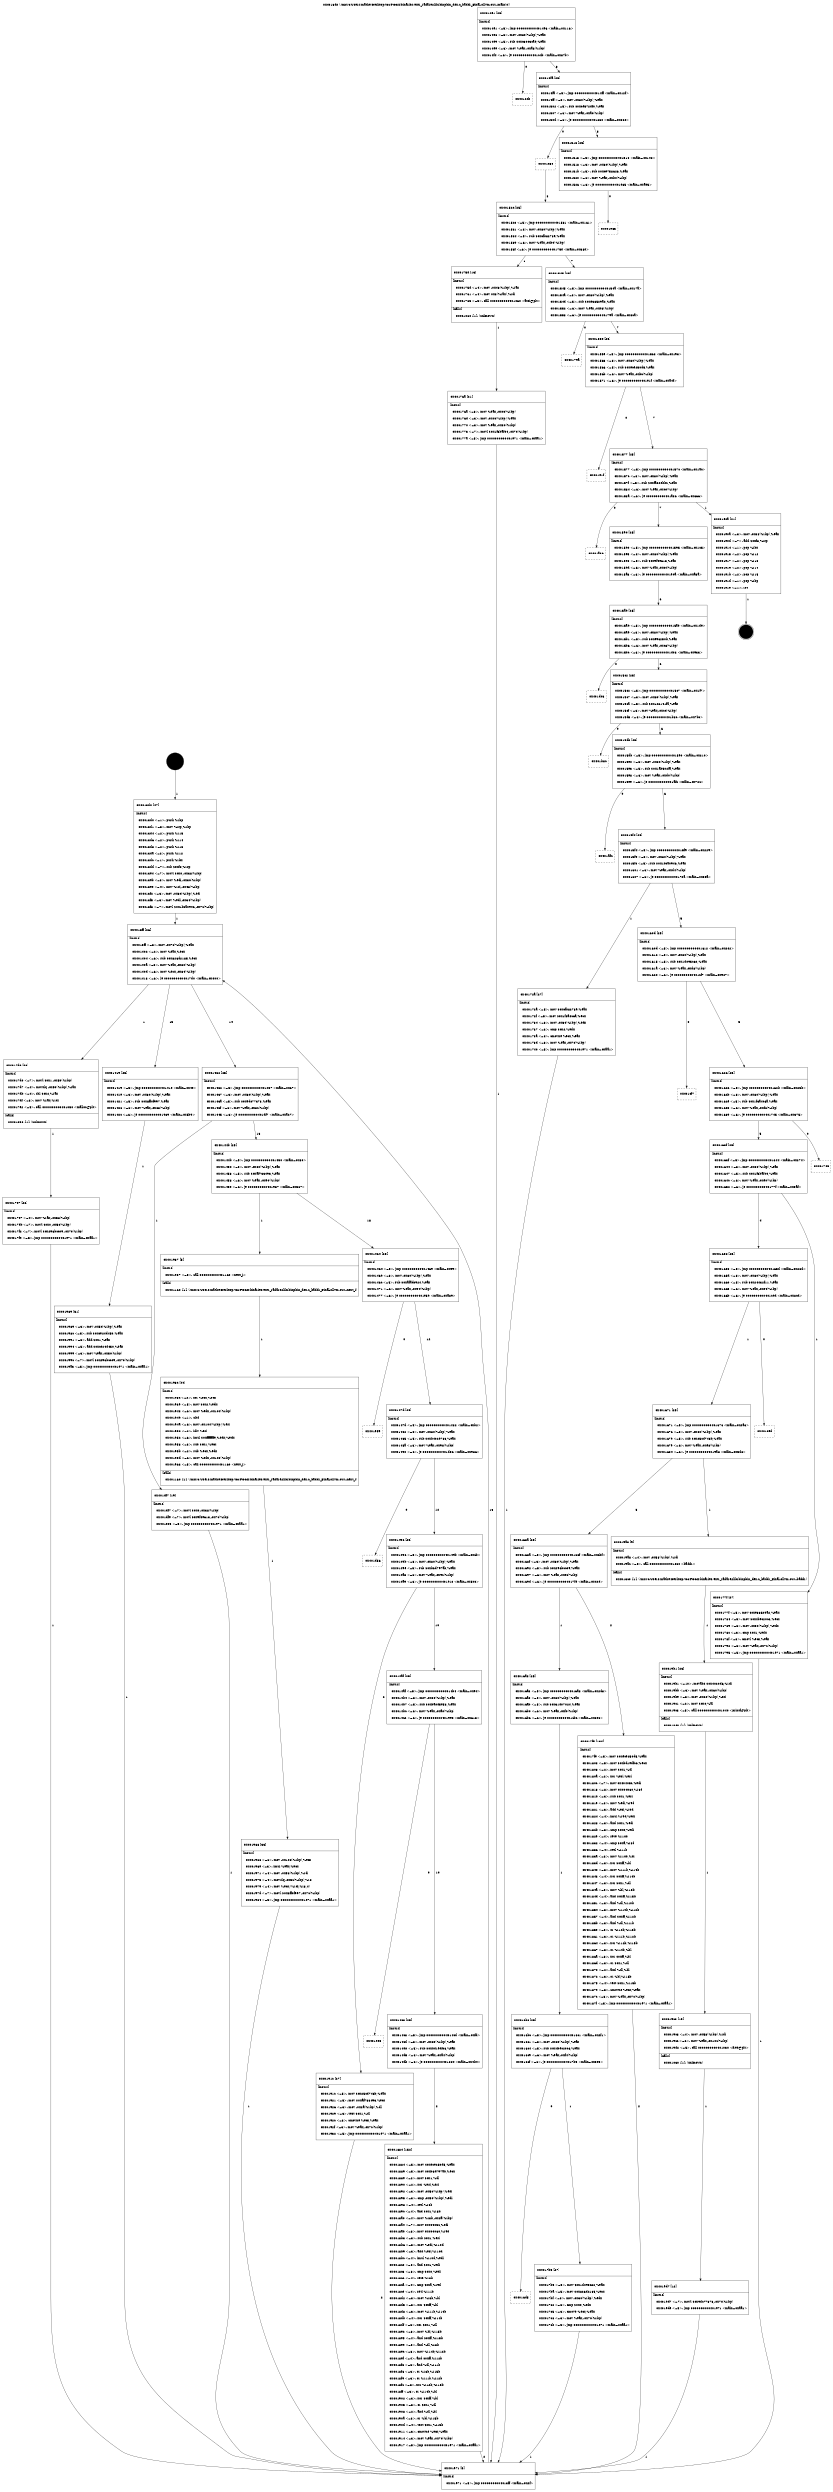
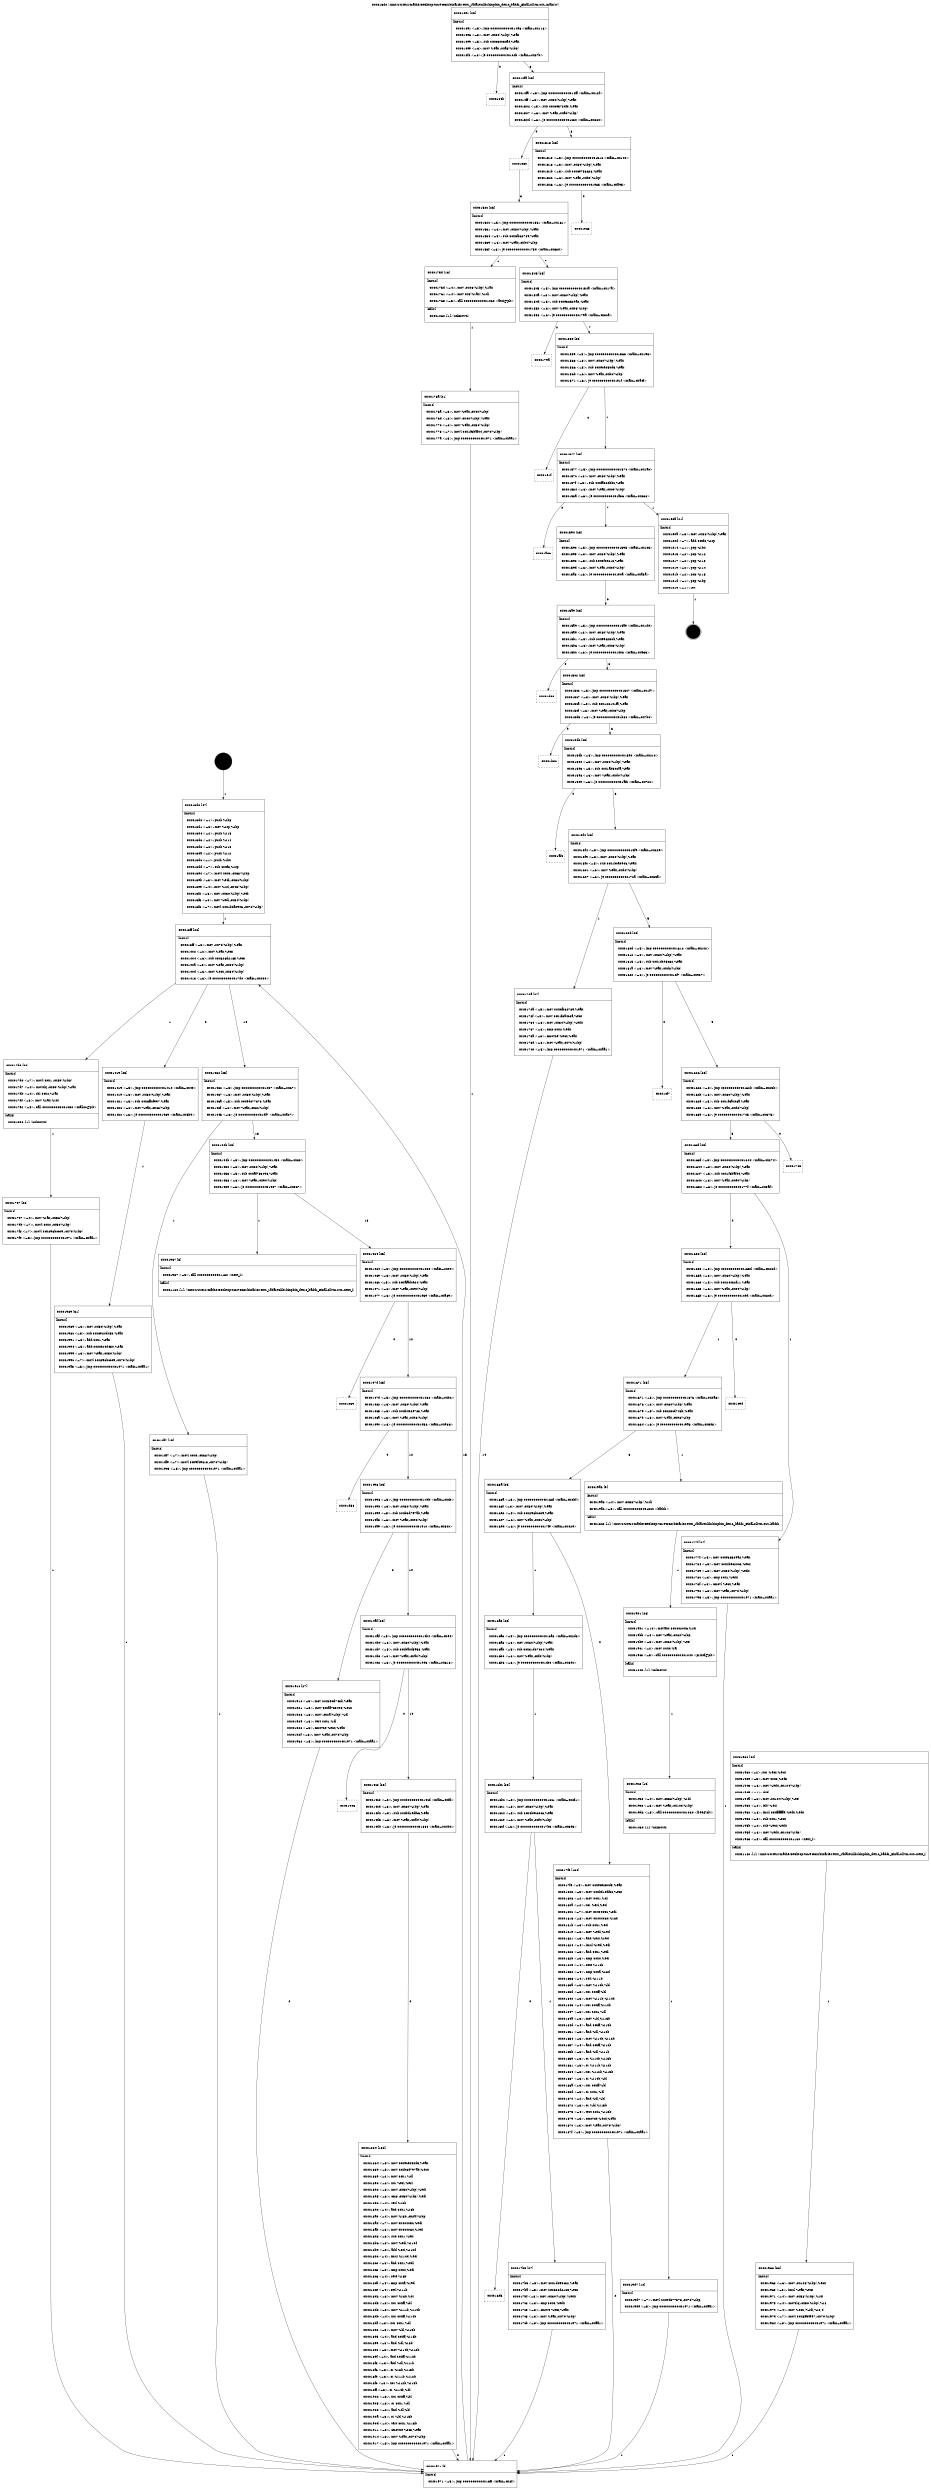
(171, 1022) -> (205, 1022)
(260, 1335) -> none
(506, 1510) -> (484, 1455)
